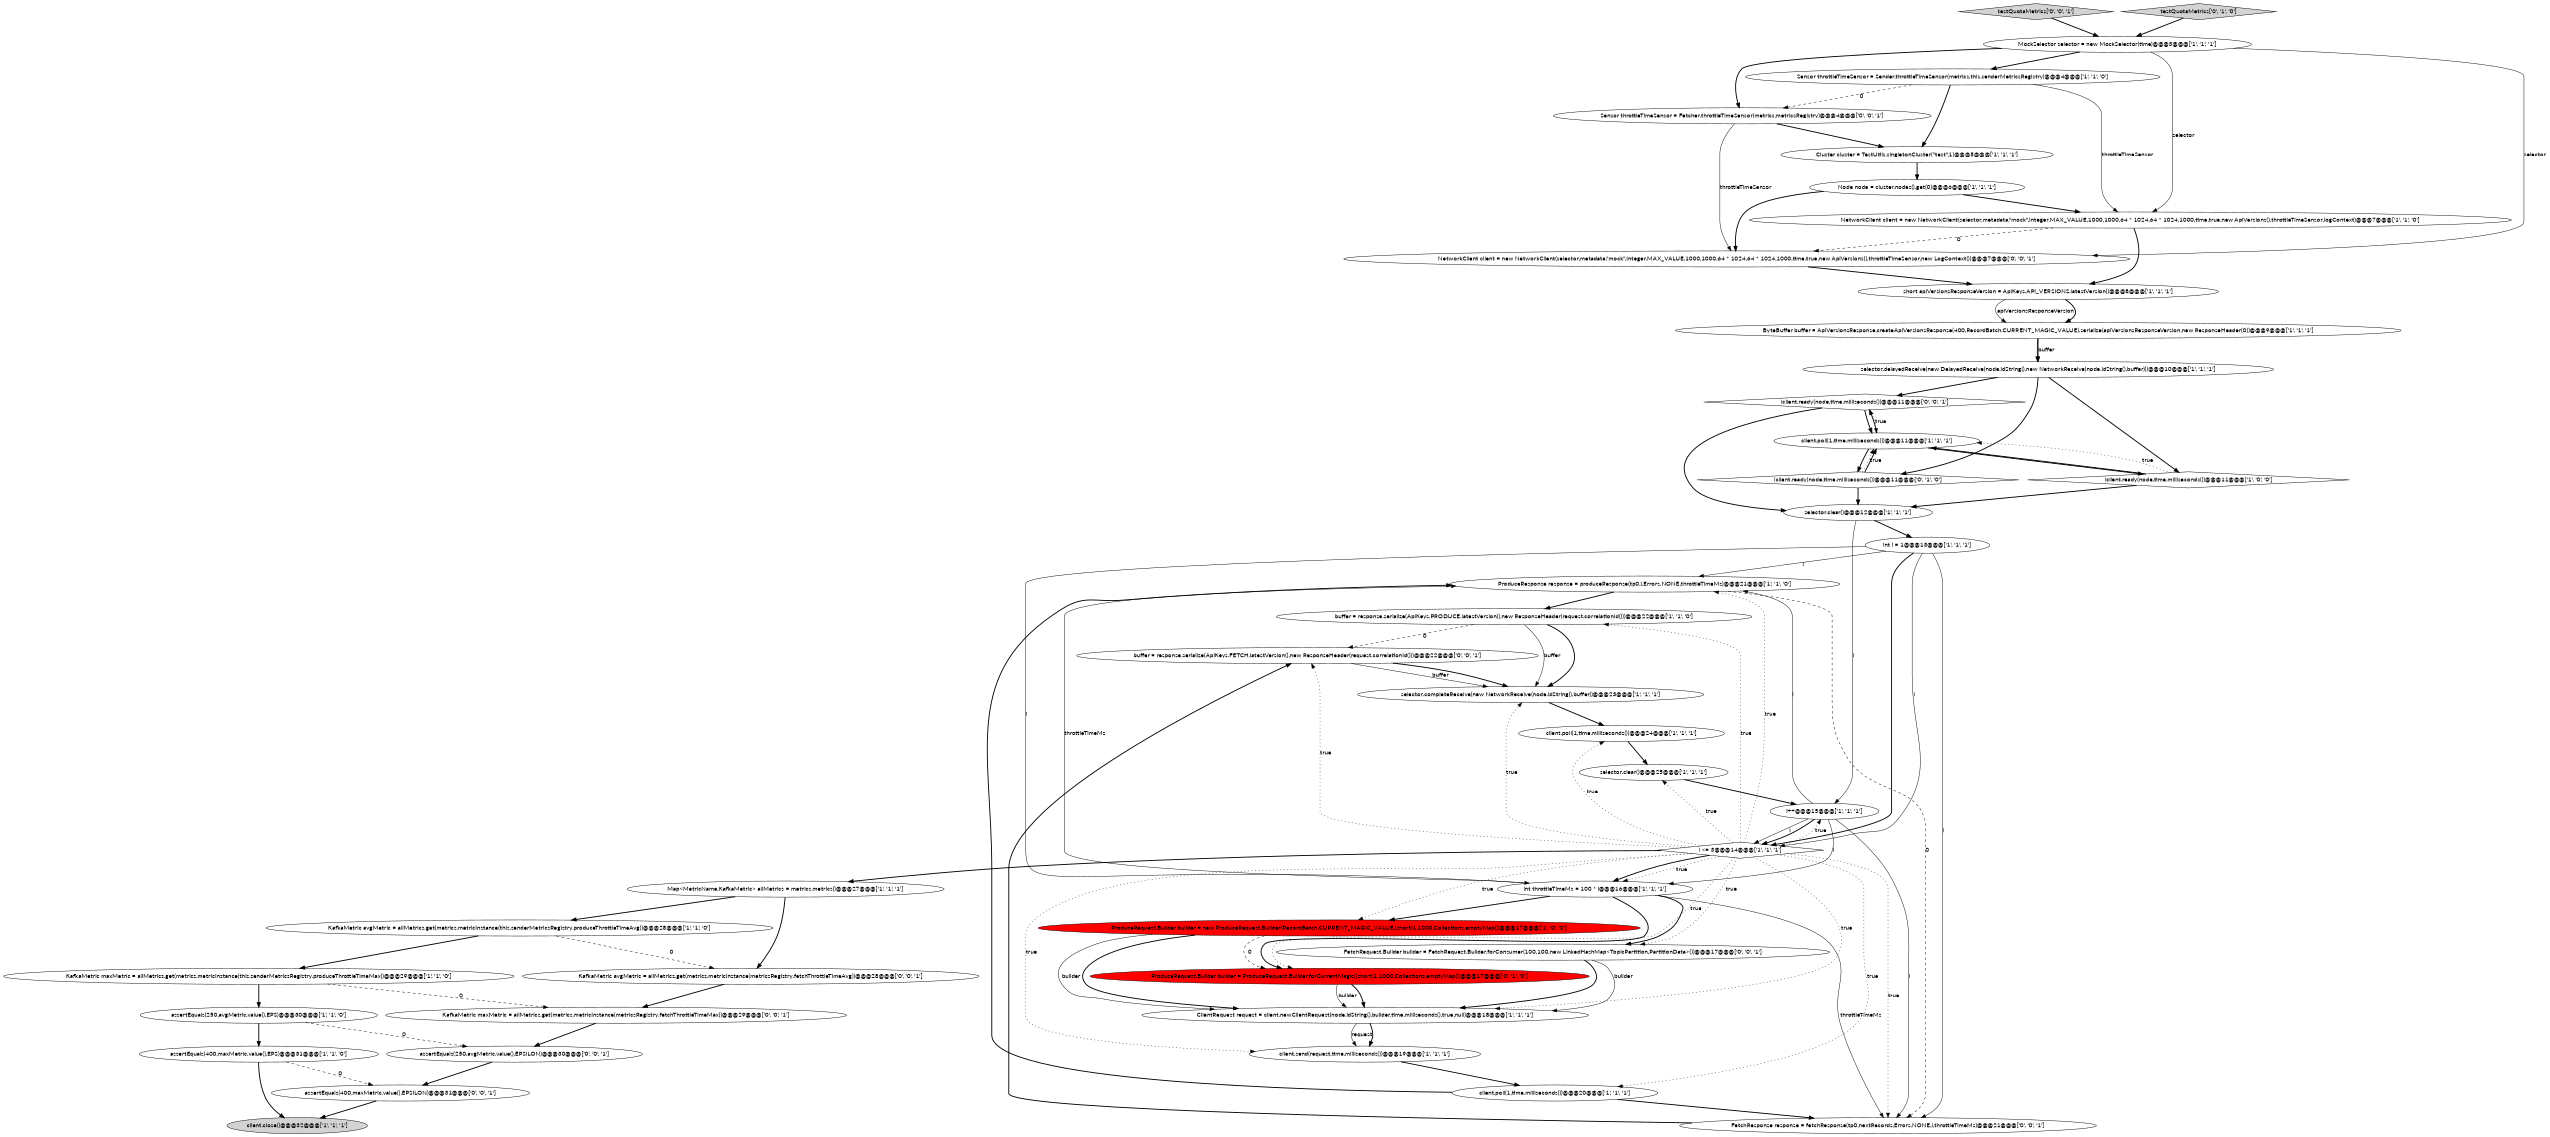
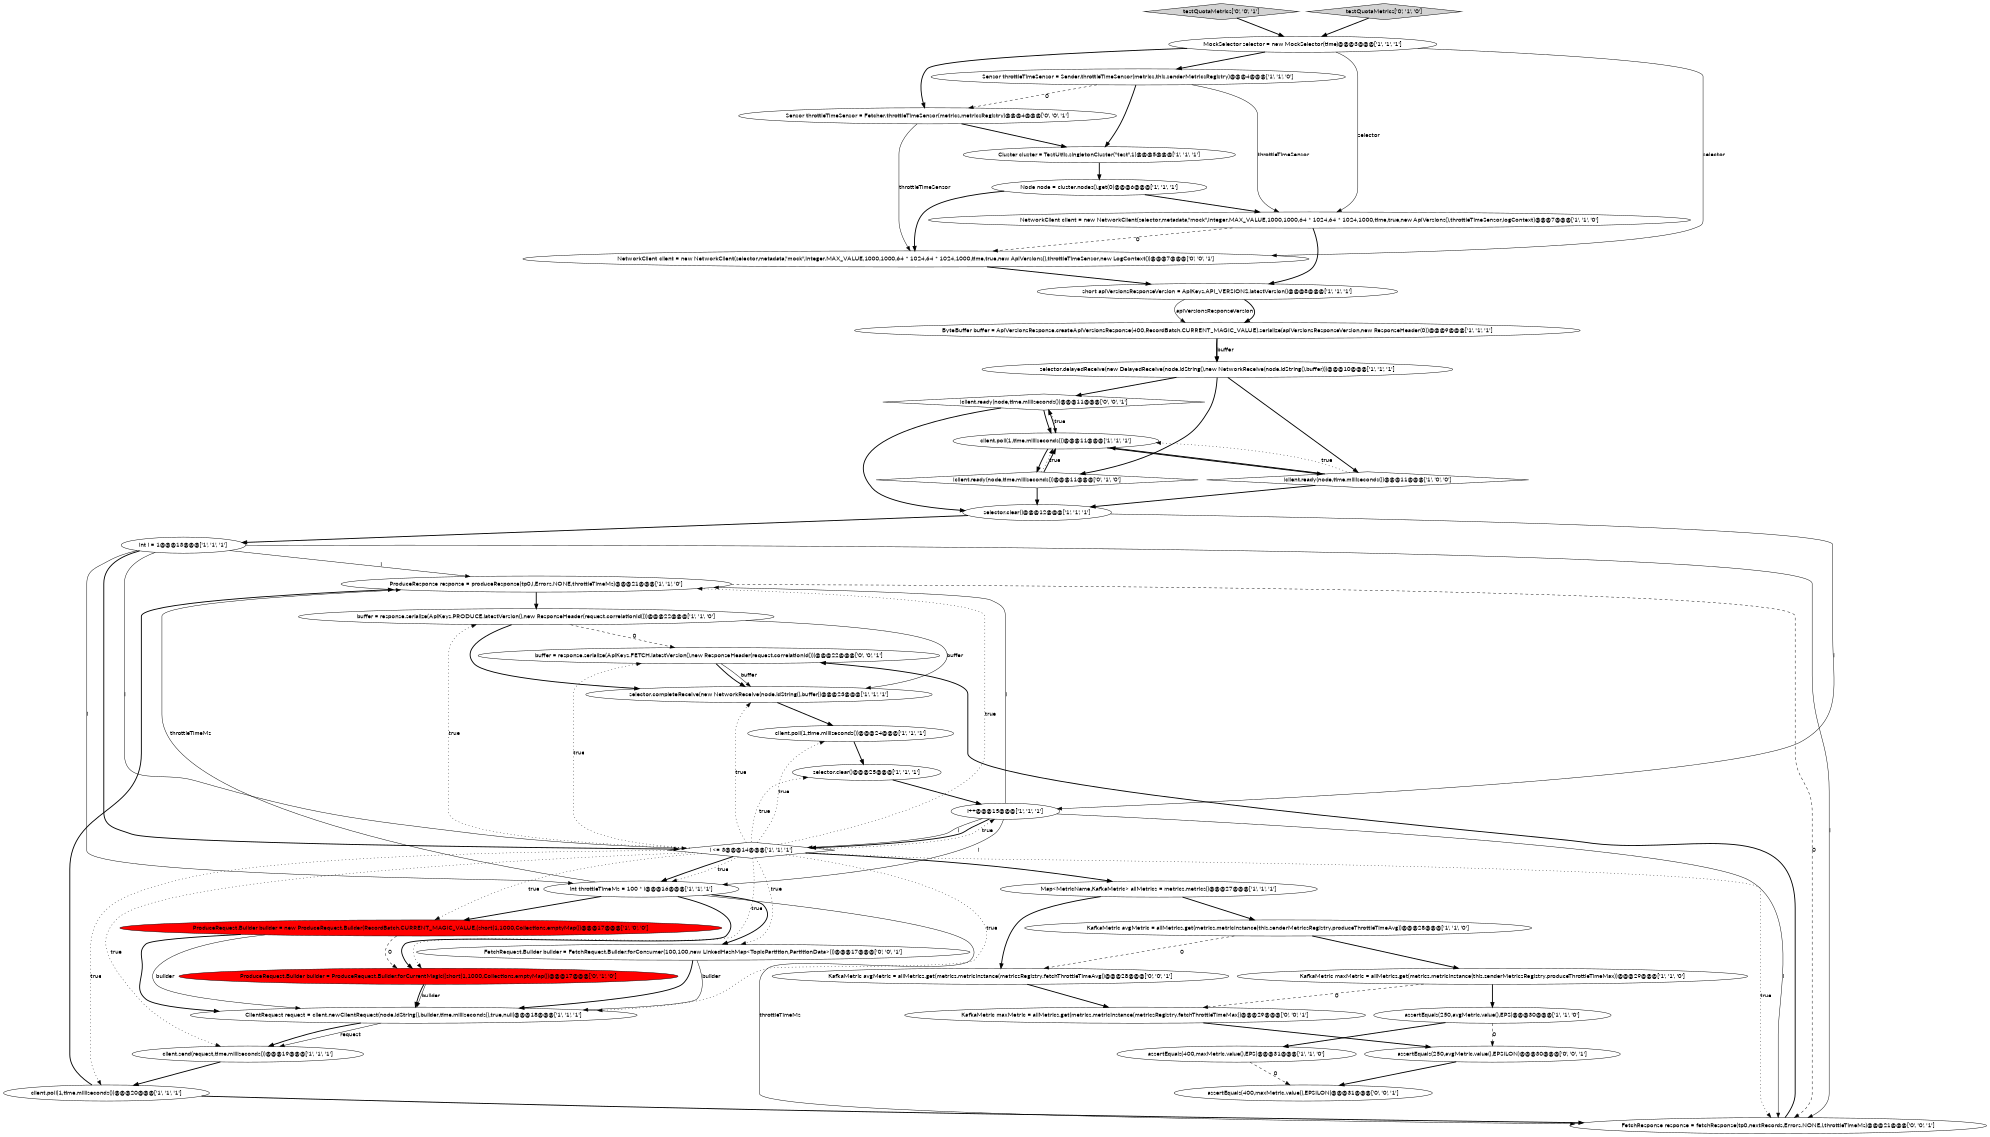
(297, 1126) -> none
